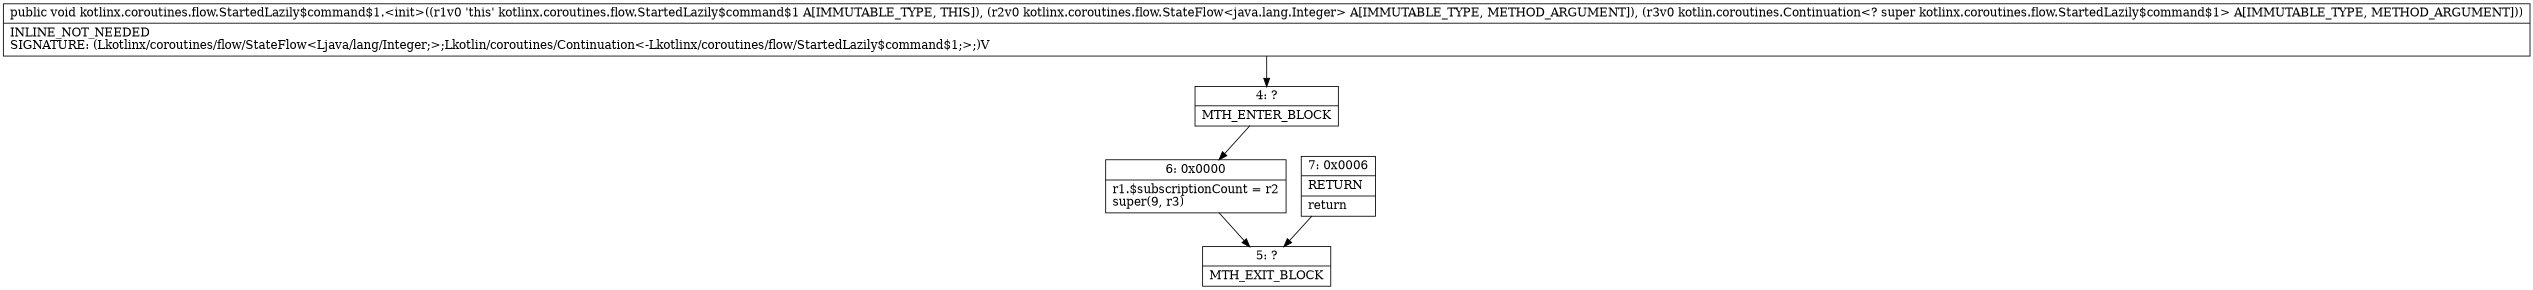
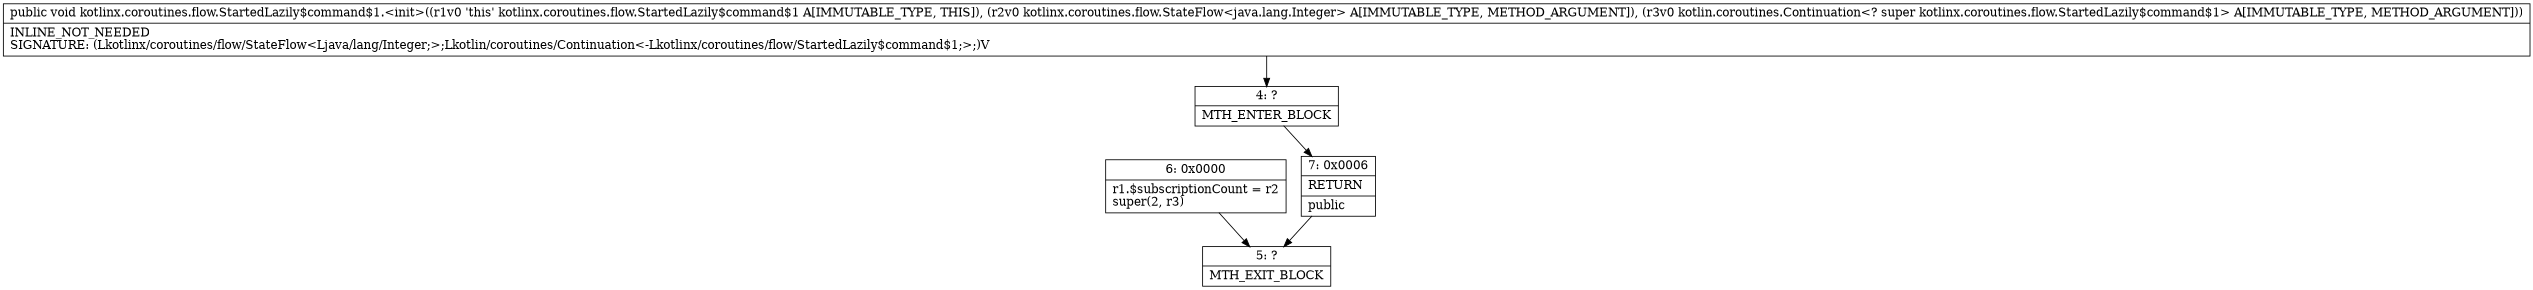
(1237, 140) -> (1295, 138)
(1148, 202) -> (1148, 202)
(1327, 206) -> (1327, 206)
